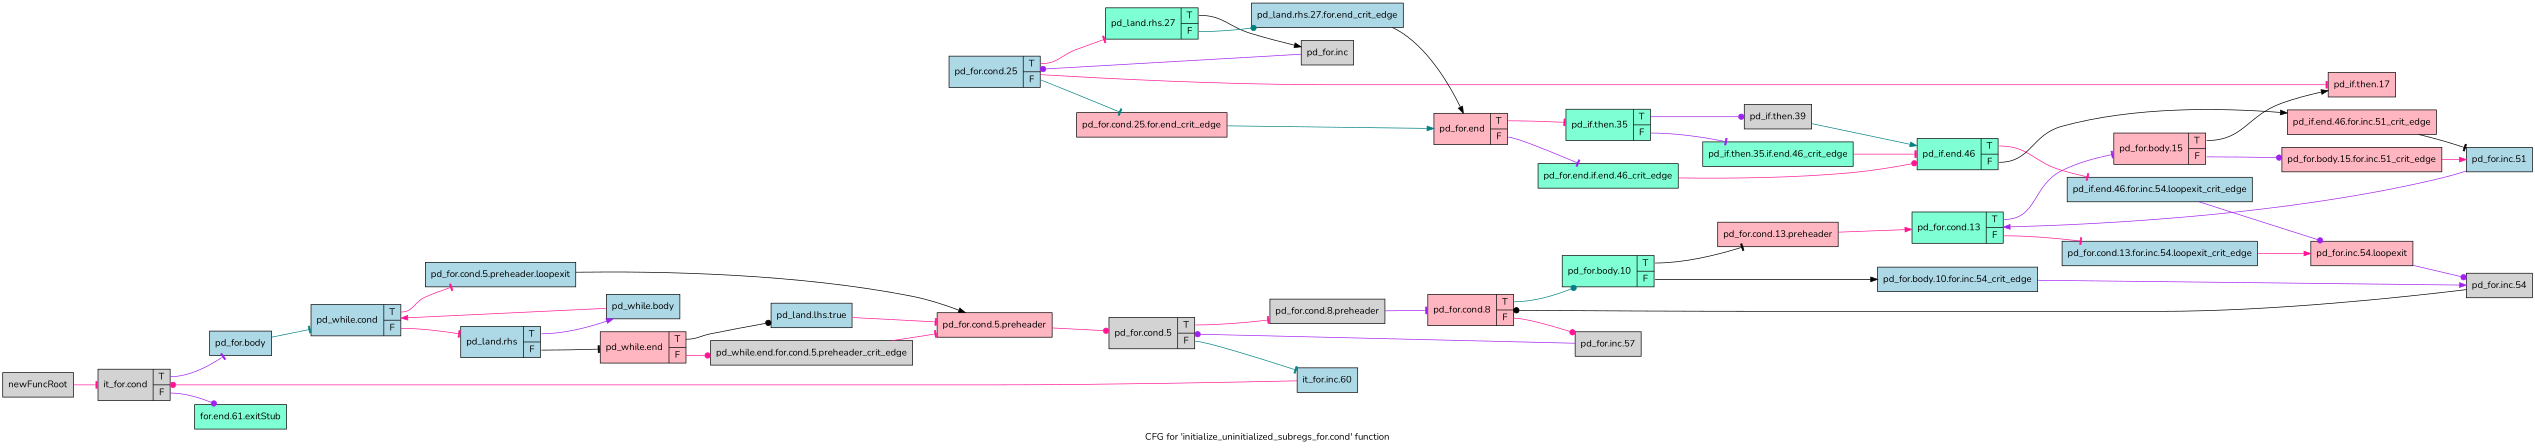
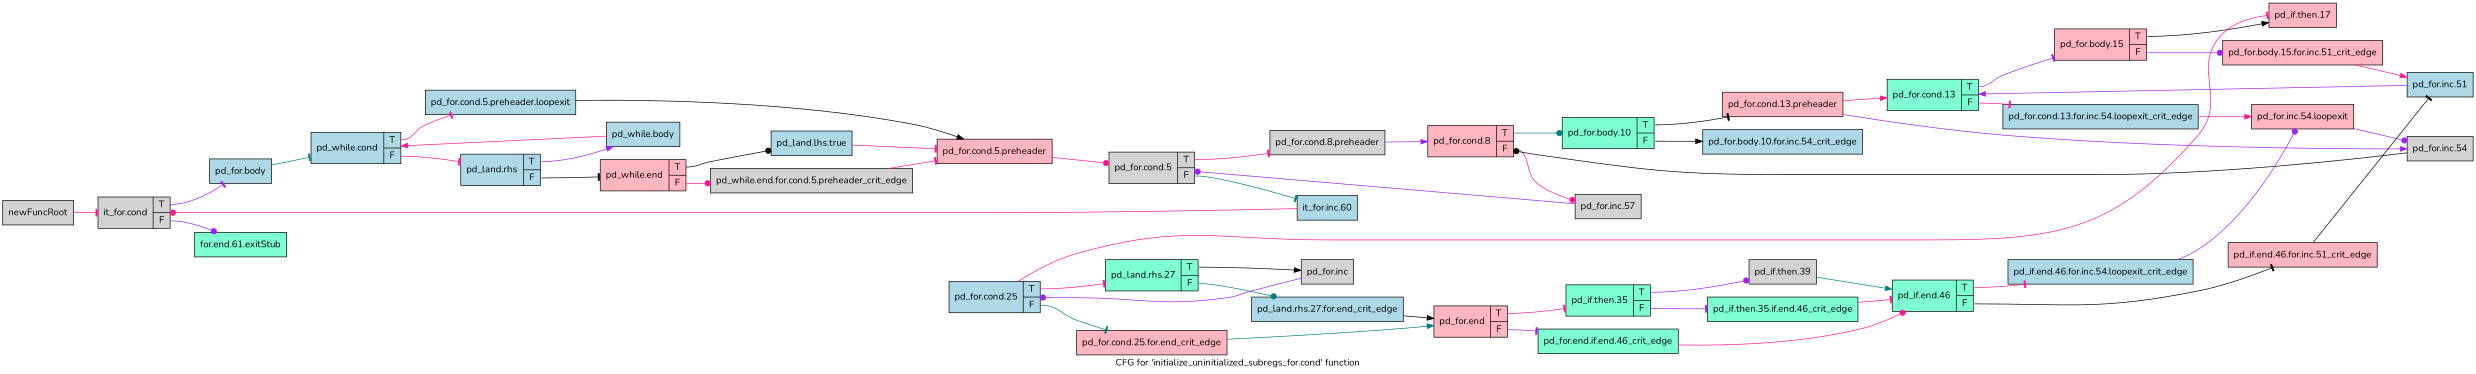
(2133, 113) -> (2124, 302)
(2249, 283) -> (2121, 143)
(1405, 311) -> (1403, 142)
